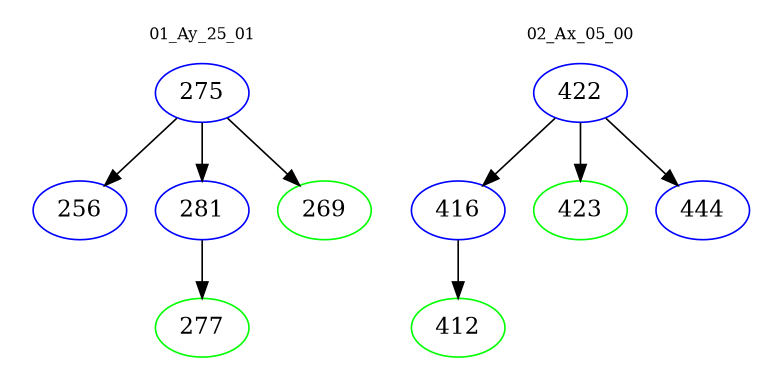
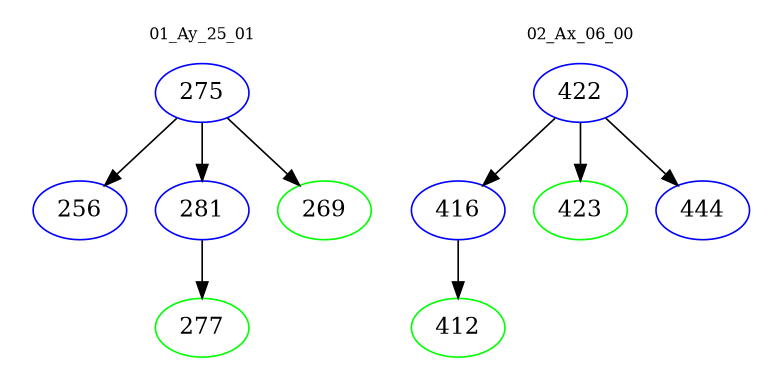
(580, 35) -> (580, 35)
